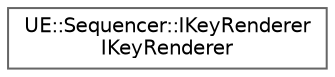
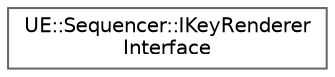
(167, 38) -> (167, 38)
